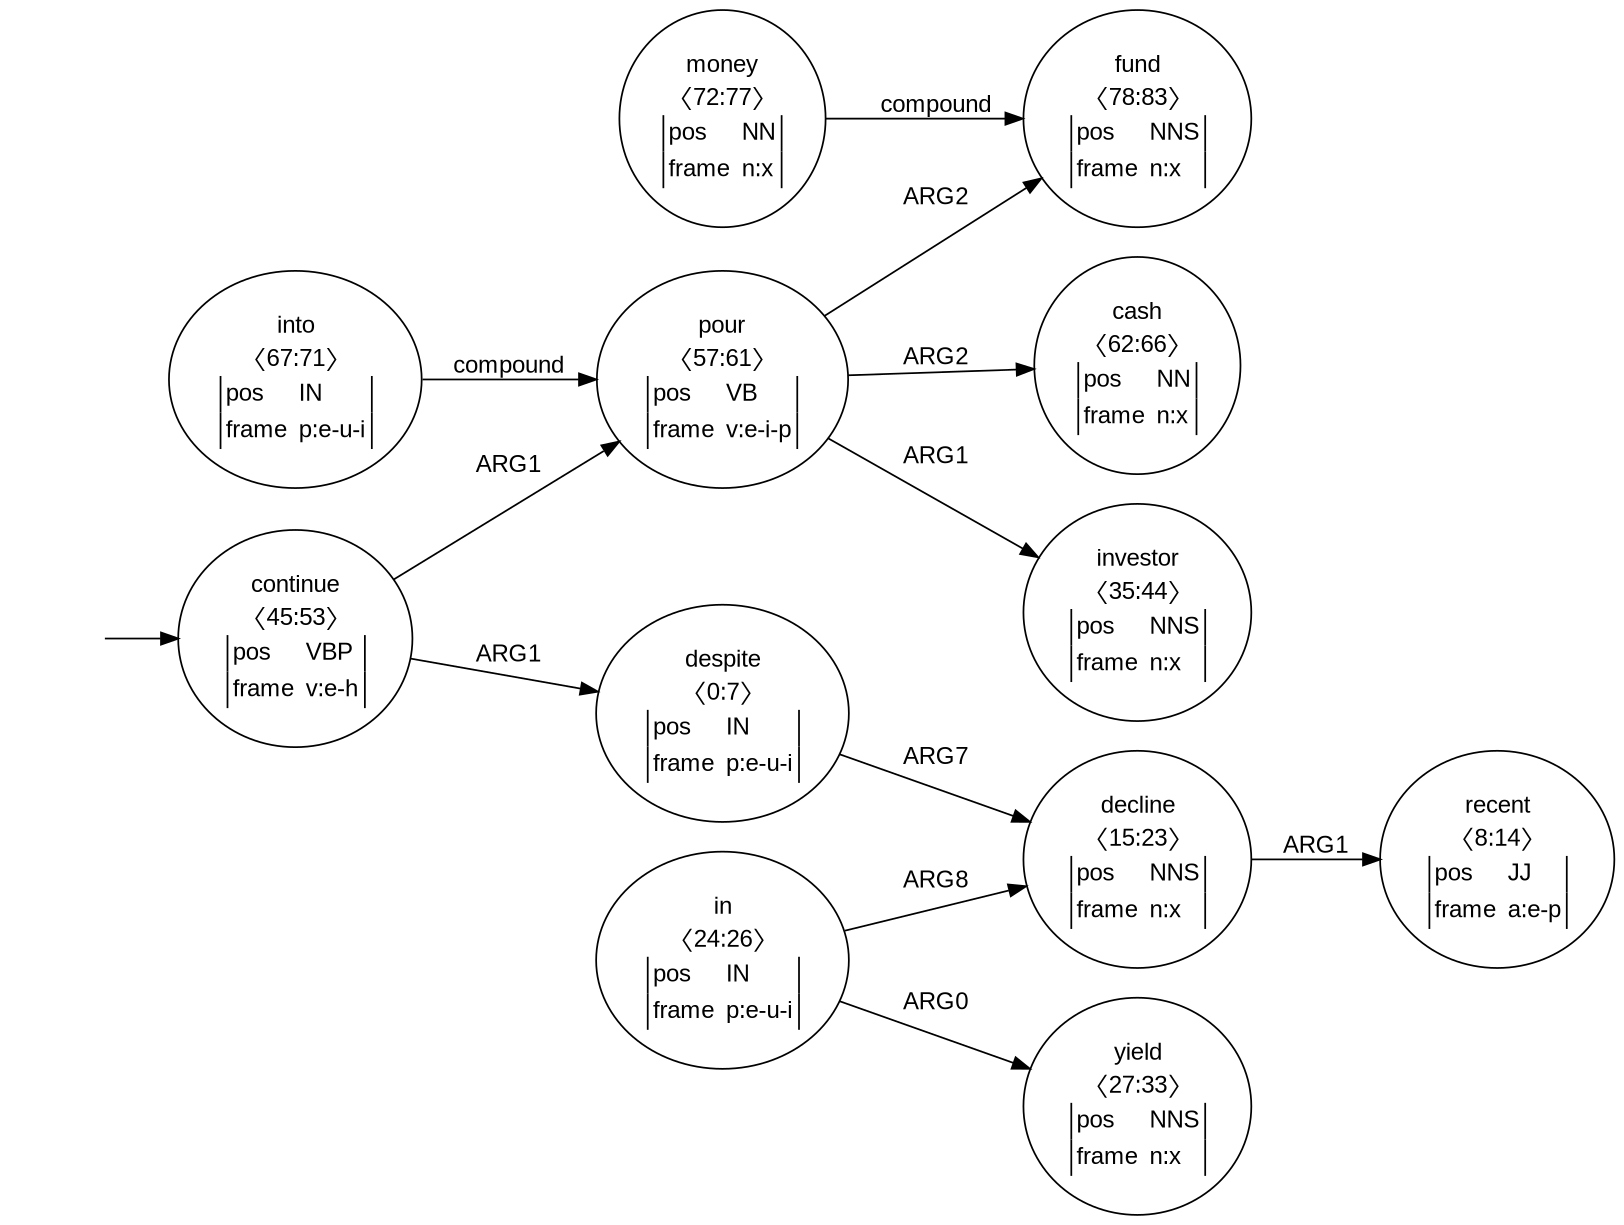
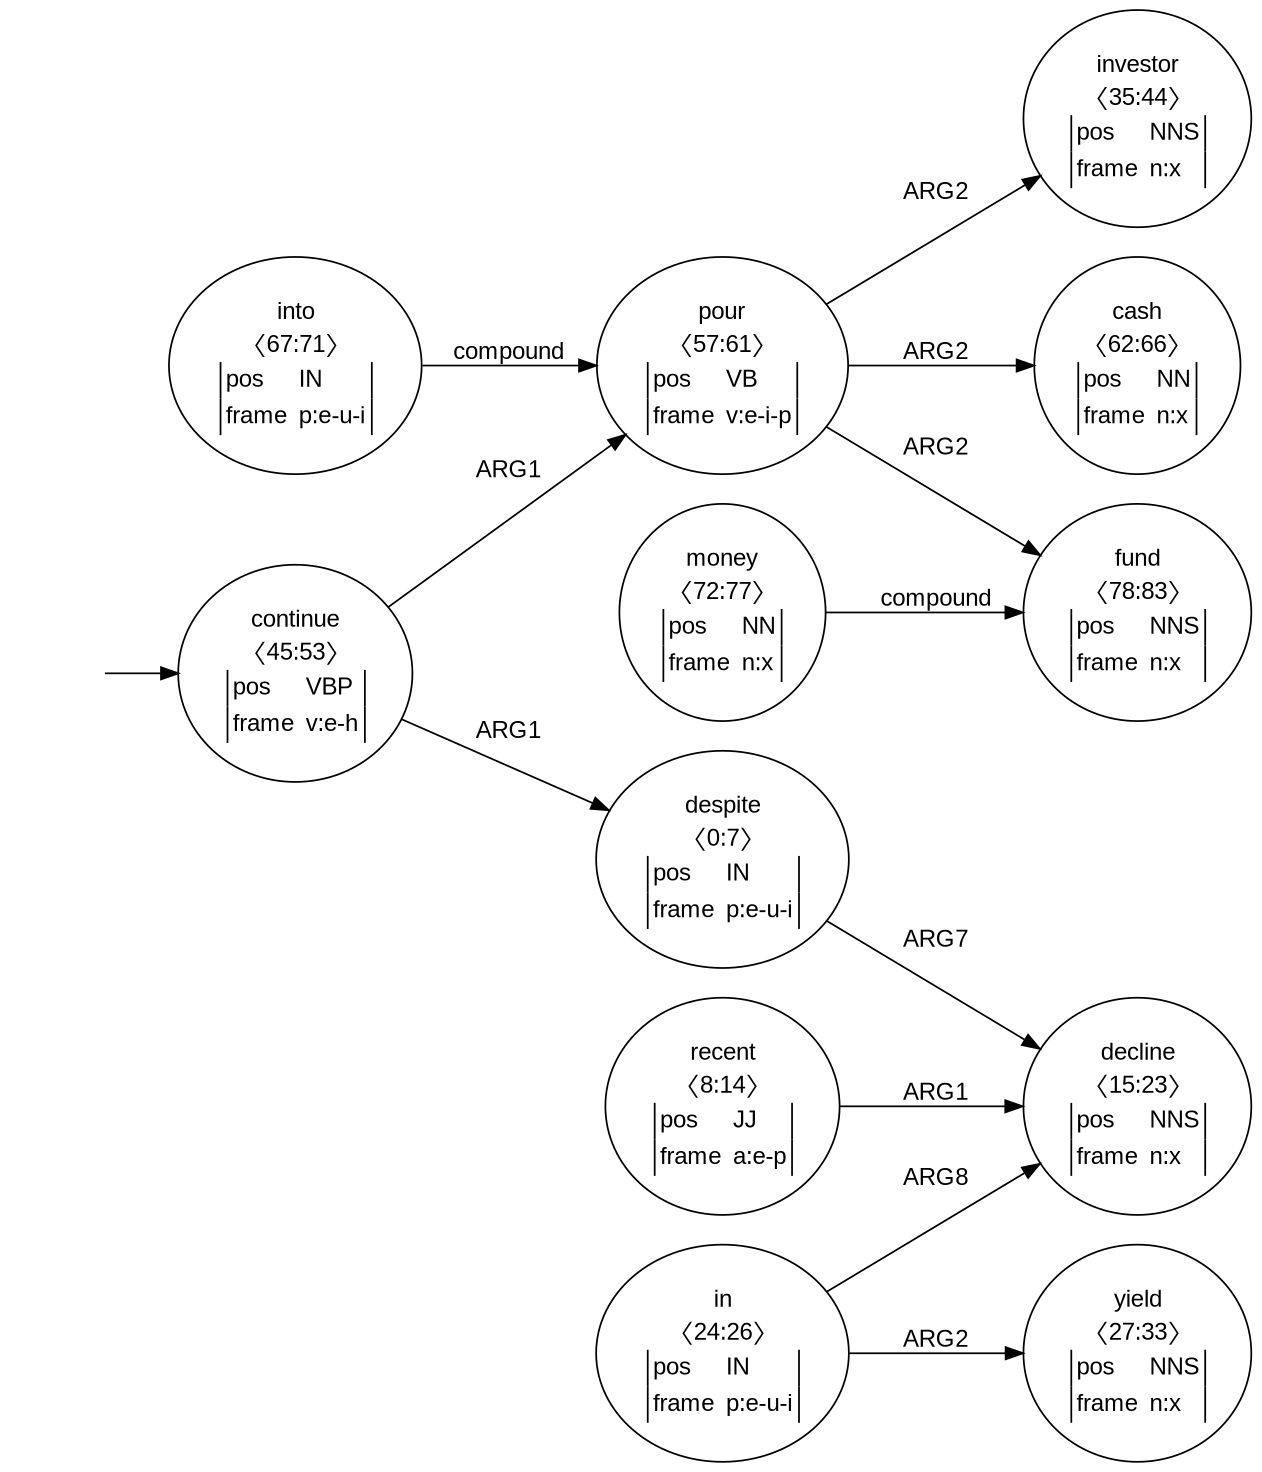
(936, 457) -> (936, 193)
(1307, 859) -> (922, 1106)
(936, 1003) -> (936, 1340)
